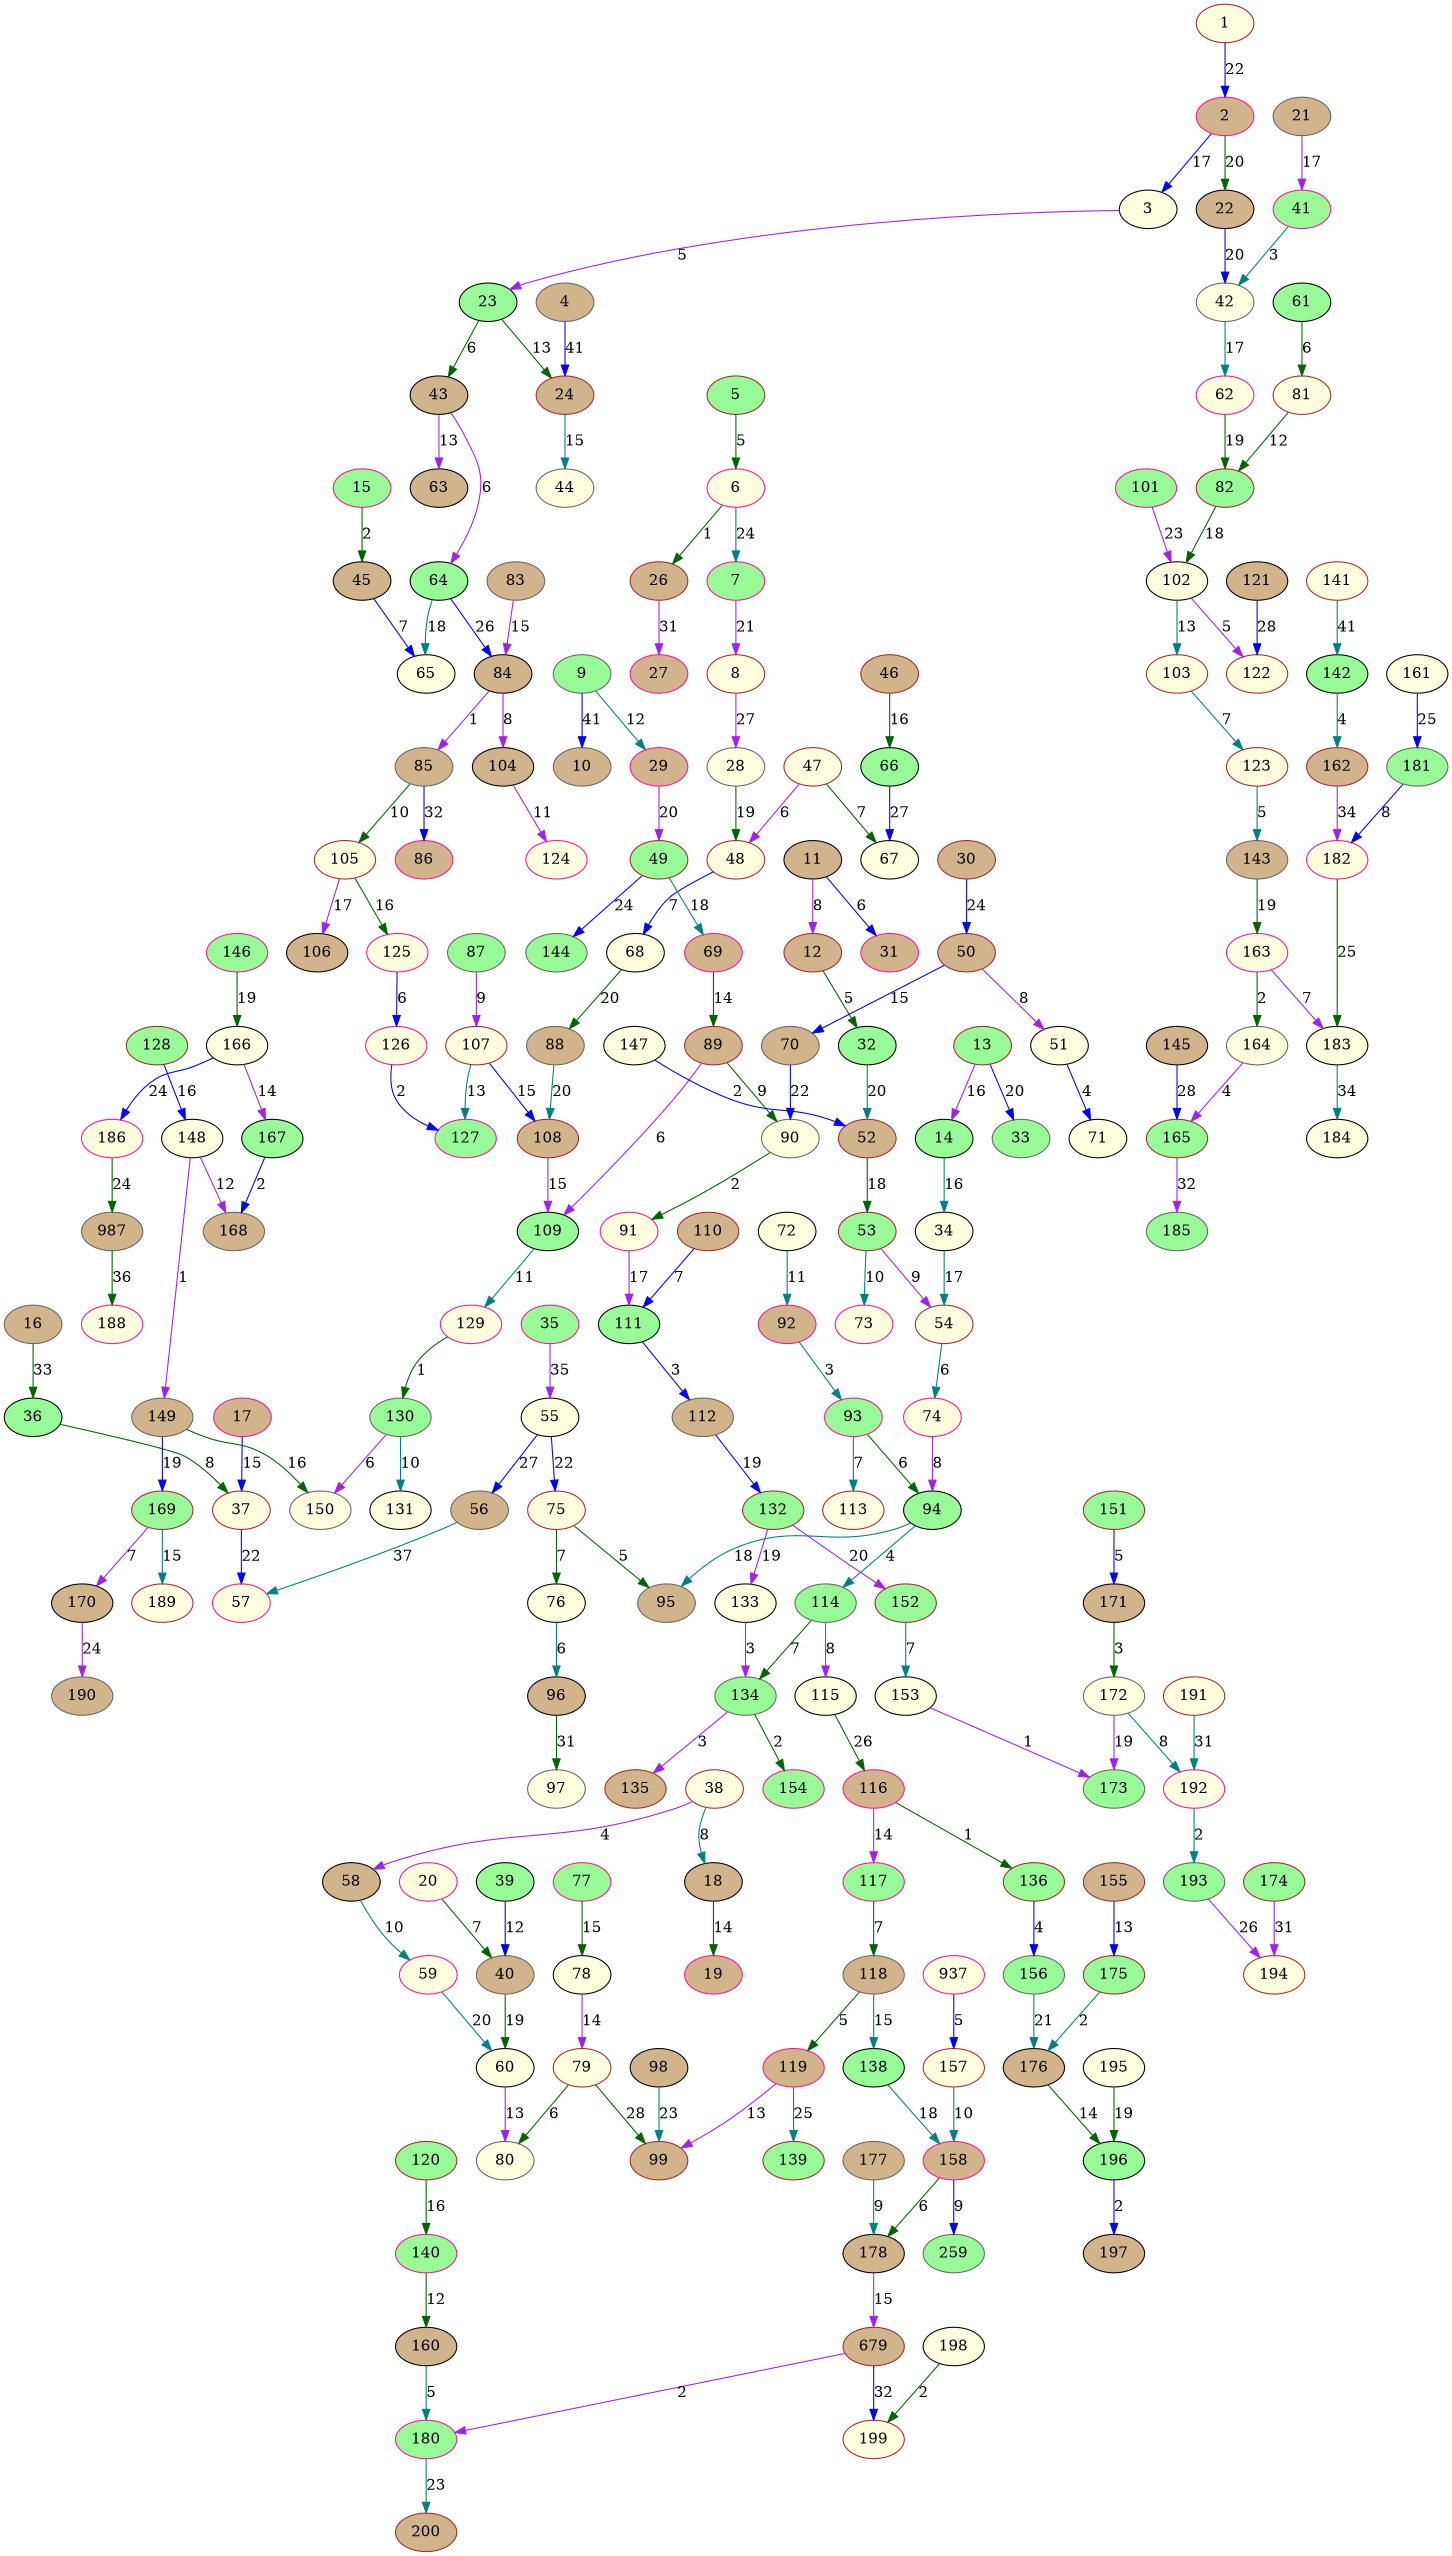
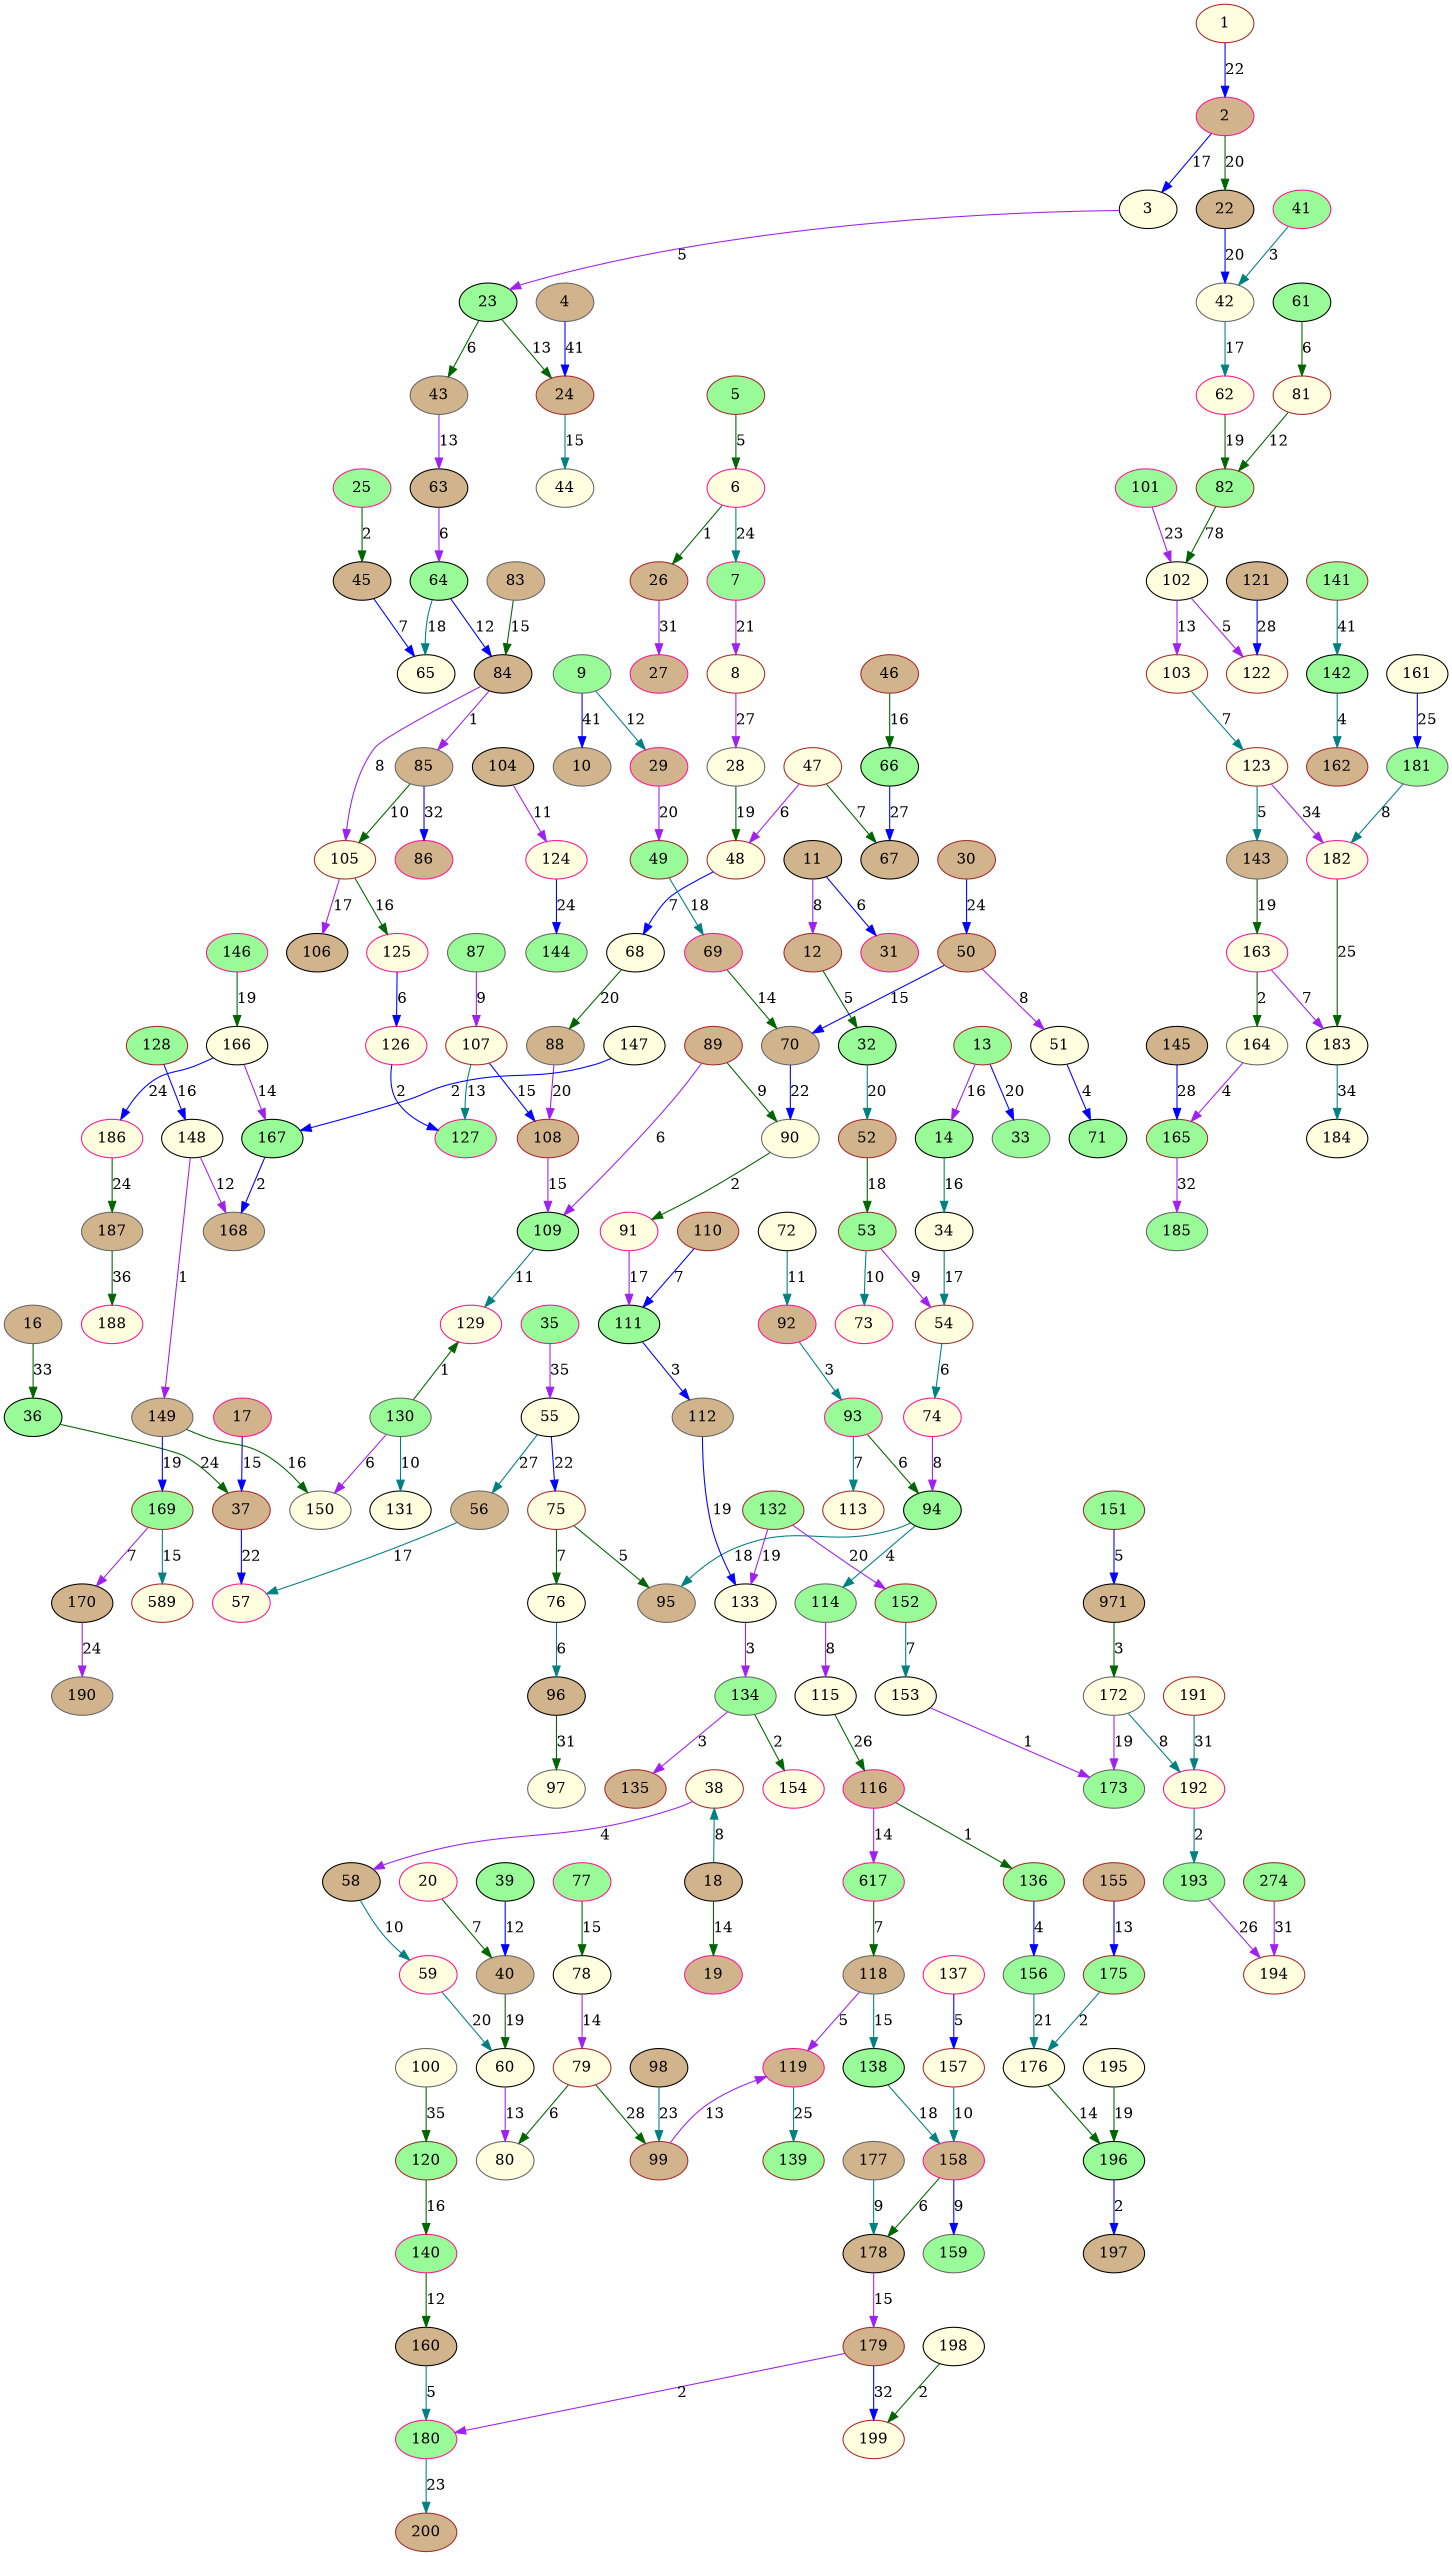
(1302, 116) -> none
(439, 395) -> (439, 395)
(481, 483) -> (439, 529)
(362, 488) -> (362, 488)
(1215, 535) -> (1215, 535)
(1337, 581) -> (1337, 581)
(510, 622) -> (510, 622)
(1177, 622) -> (1177, 622)
(485, 627) -> (485, 627)
(503, 715) -> (389, 737)
(1337, 808) -> (1294, 809)
(1381, 809) -> (1381, 809)
(890, 860) -> (890, 860)
(612, 903) -> (556, 901)
(713, 994) -> (748, 995)
(552, 1087) -> (552, 1087)
(741, 1103) -> (459, 1082)
(1098, 1139) -> (1098, 1139)
(112, 1231) -> (112, 1231)
(421, 1358) -> (432, 1375)
(518, 1459) -> (518, 1459)
(735, 1460) -> (708, 1508)
(210, 1464) -> (210, 1464)
(241, 1510) -> (241, 1510)
(403, 1557) -> (403, 1557)
(162, 1603) -> (162, 1603)
(1114, 1603) -> (1114, 1603)
(789, 1646) -> none
(794, 1789) -> (794, 1789)
(699, 1830) -> (714, 1841)
(874, 1882) -> (874, 1882)
(1274, 1882) -> (1274, 1882)
(954, 1975) -> (954, 1975)
(837, 2017) -> (837, 2017)
none -> (426, 2068)
(1034, 2068) -> (1034, 2068)
(735, 2116) -> (708, 2104)
(954, 2254) -> (954, 2254)
(874, 2347) -> (874, 2347)
